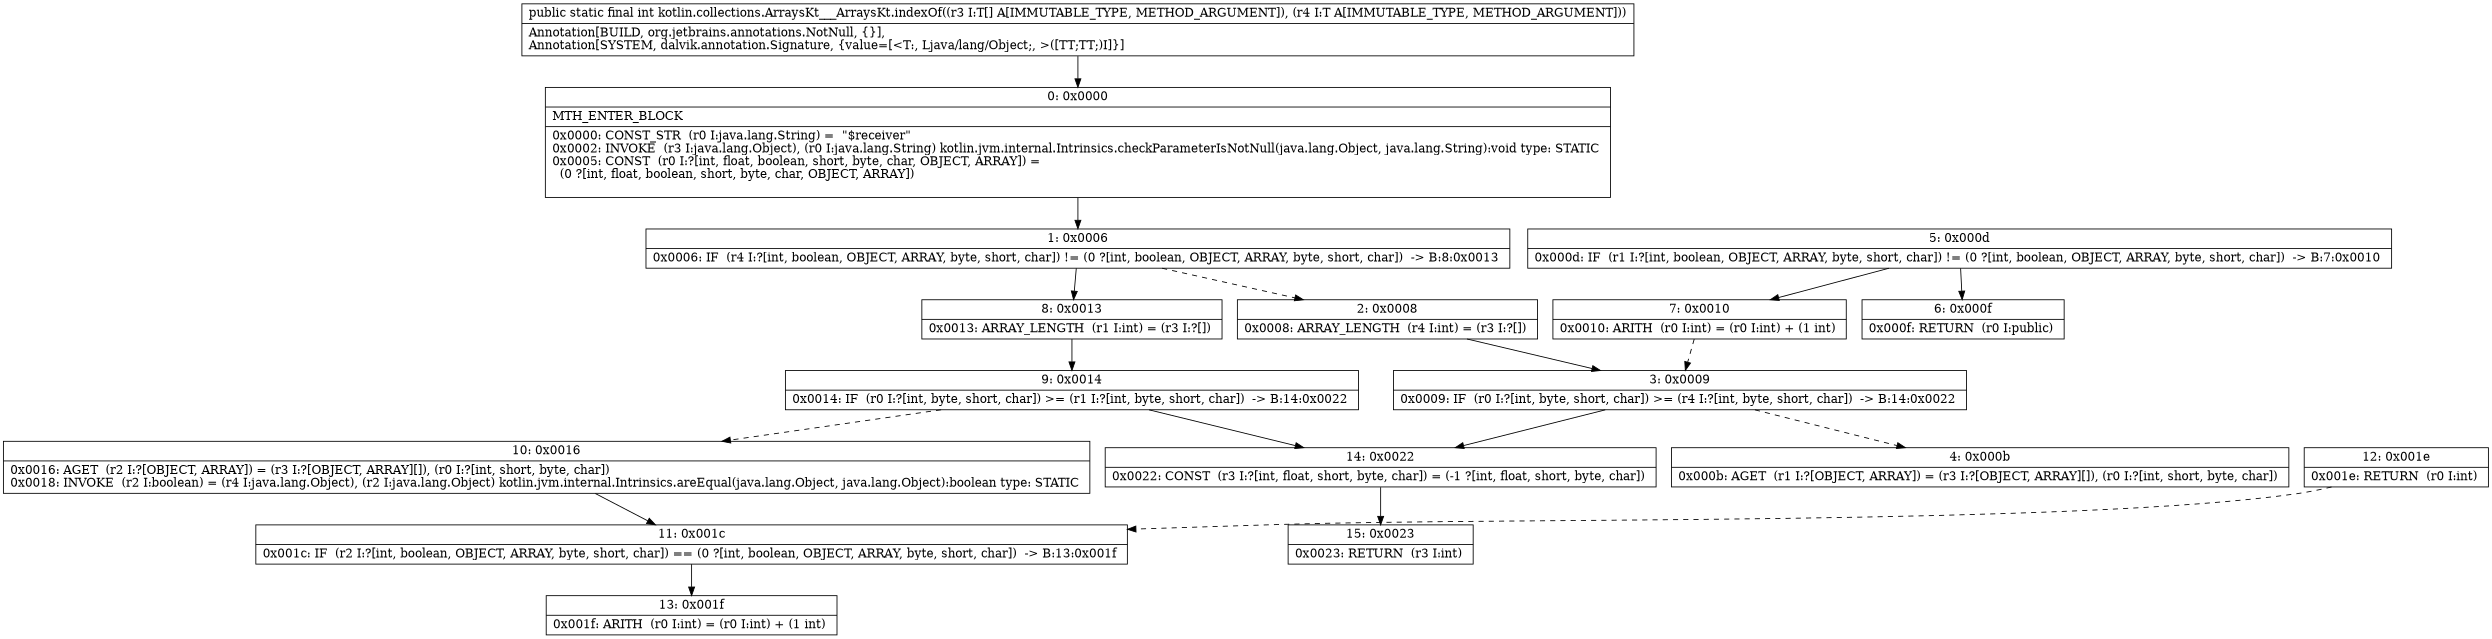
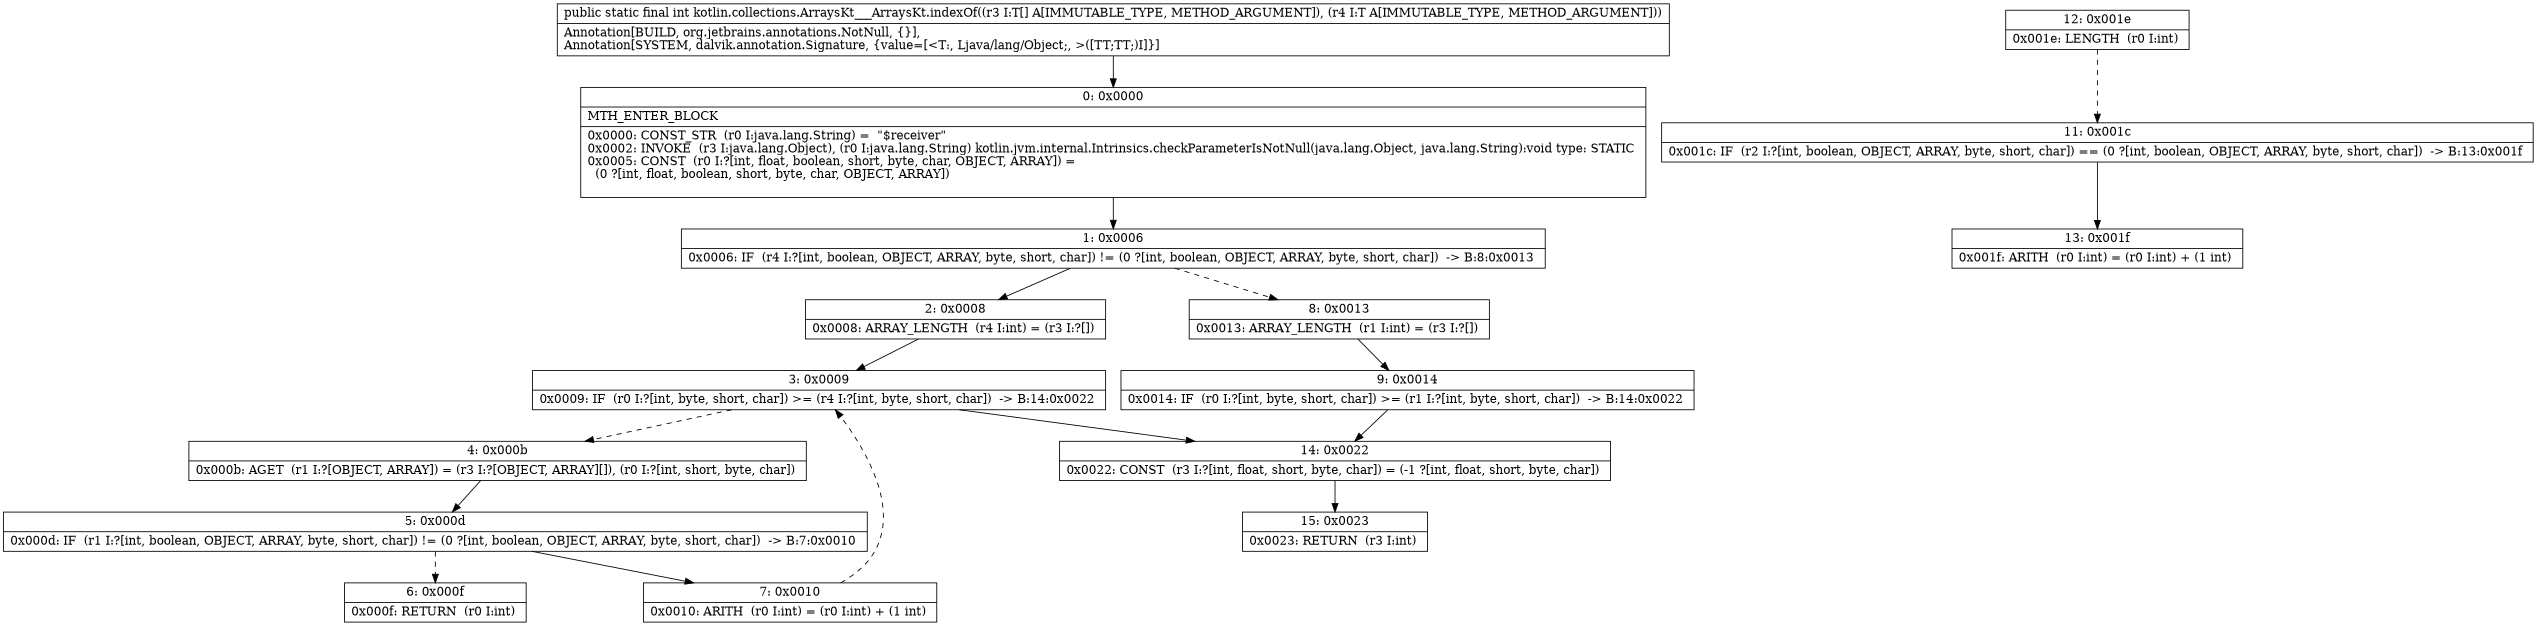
(1075, 280) -> (1222, 283)
(1961, 280) -> (435, 563)
(1229, 283) -> (1038, 282)
(1963, 329) -> (435, 612)
(547, 467) -> none
(2396, 477) -> (2097, 39)
none -> (469, 493)
